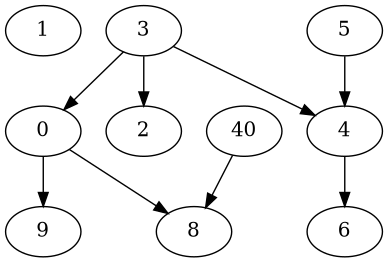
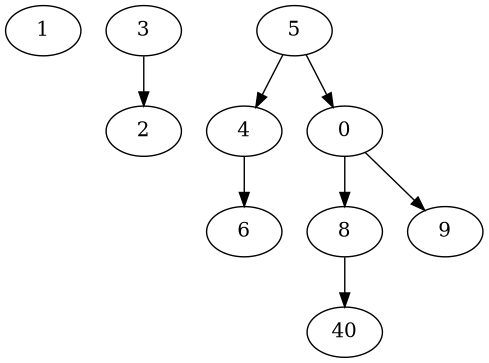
(99, 76) -> (316, 75)
(238, 78) -> none
(222, 175) -> (345, 275)
